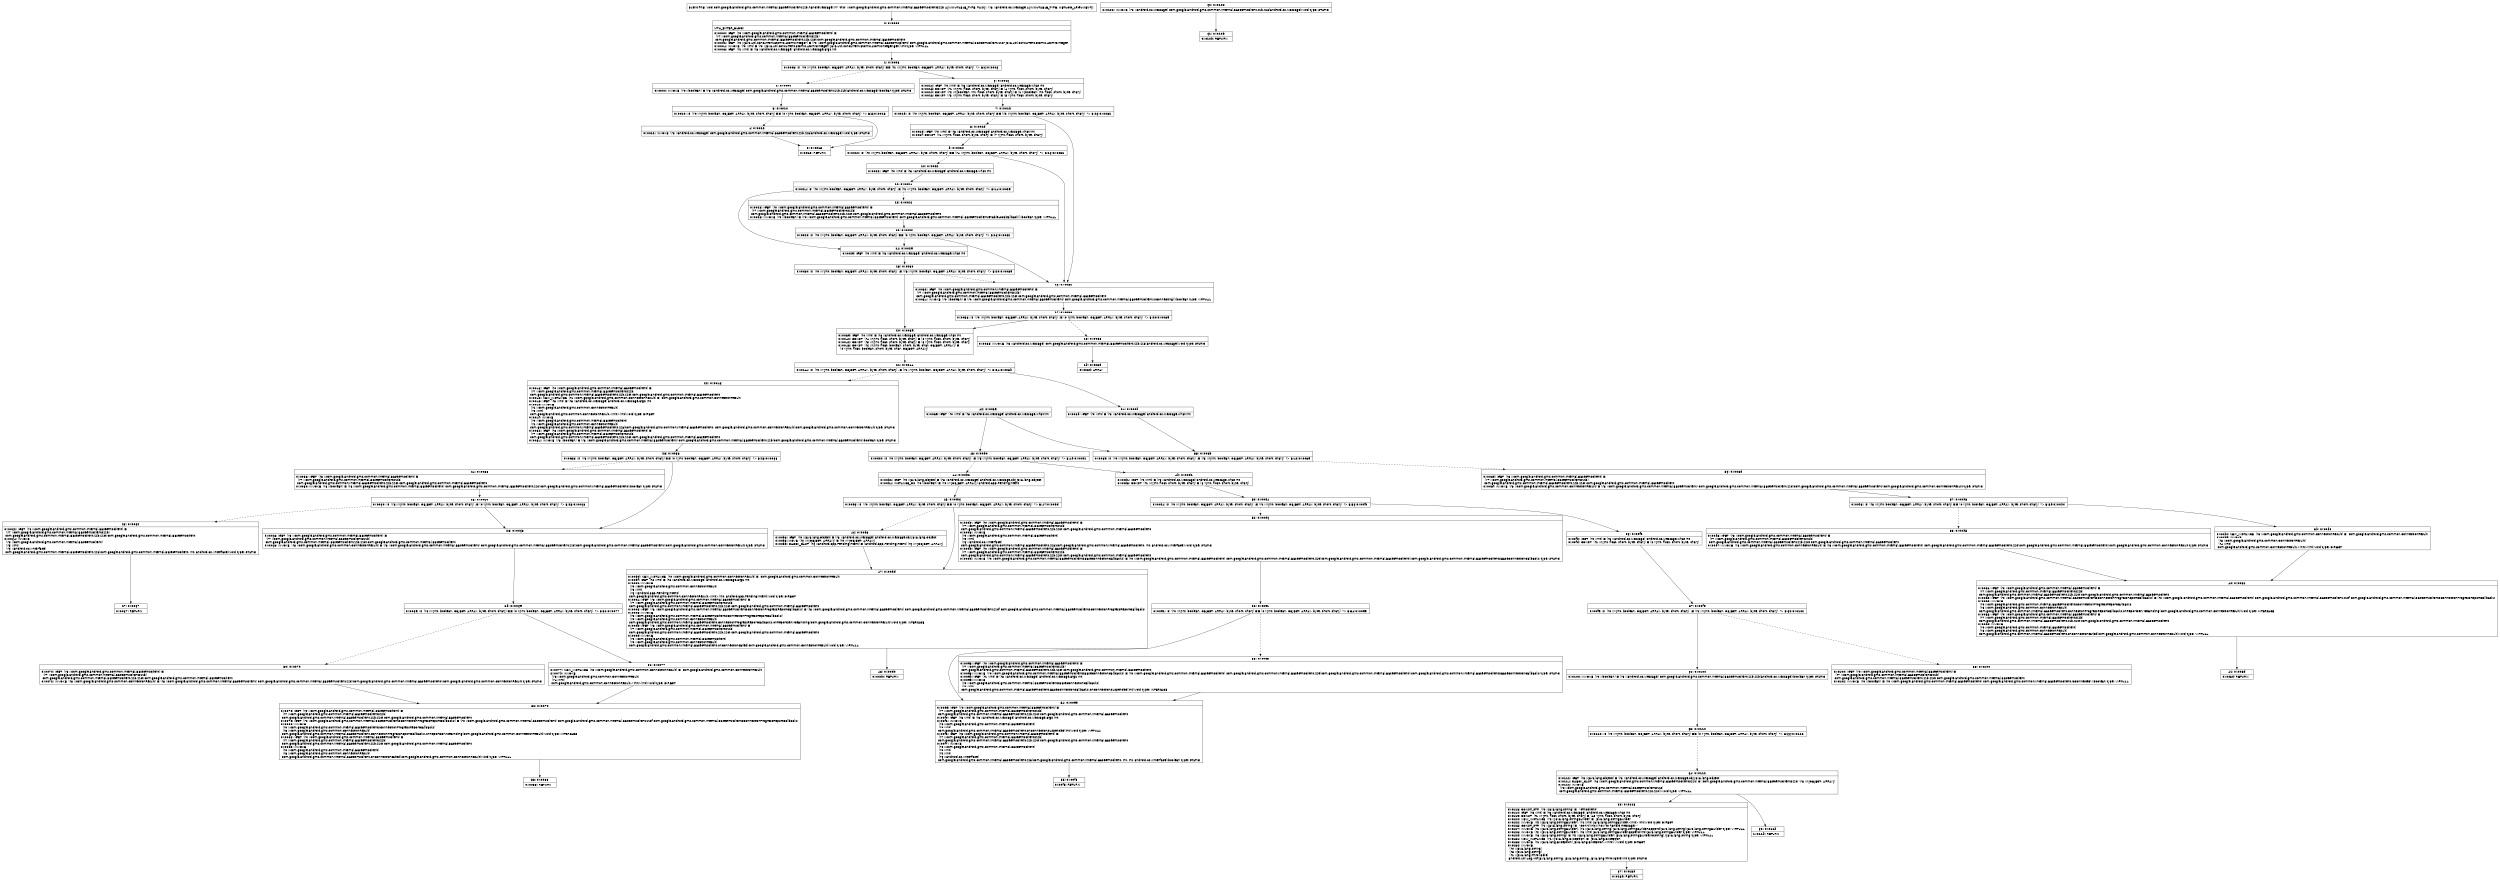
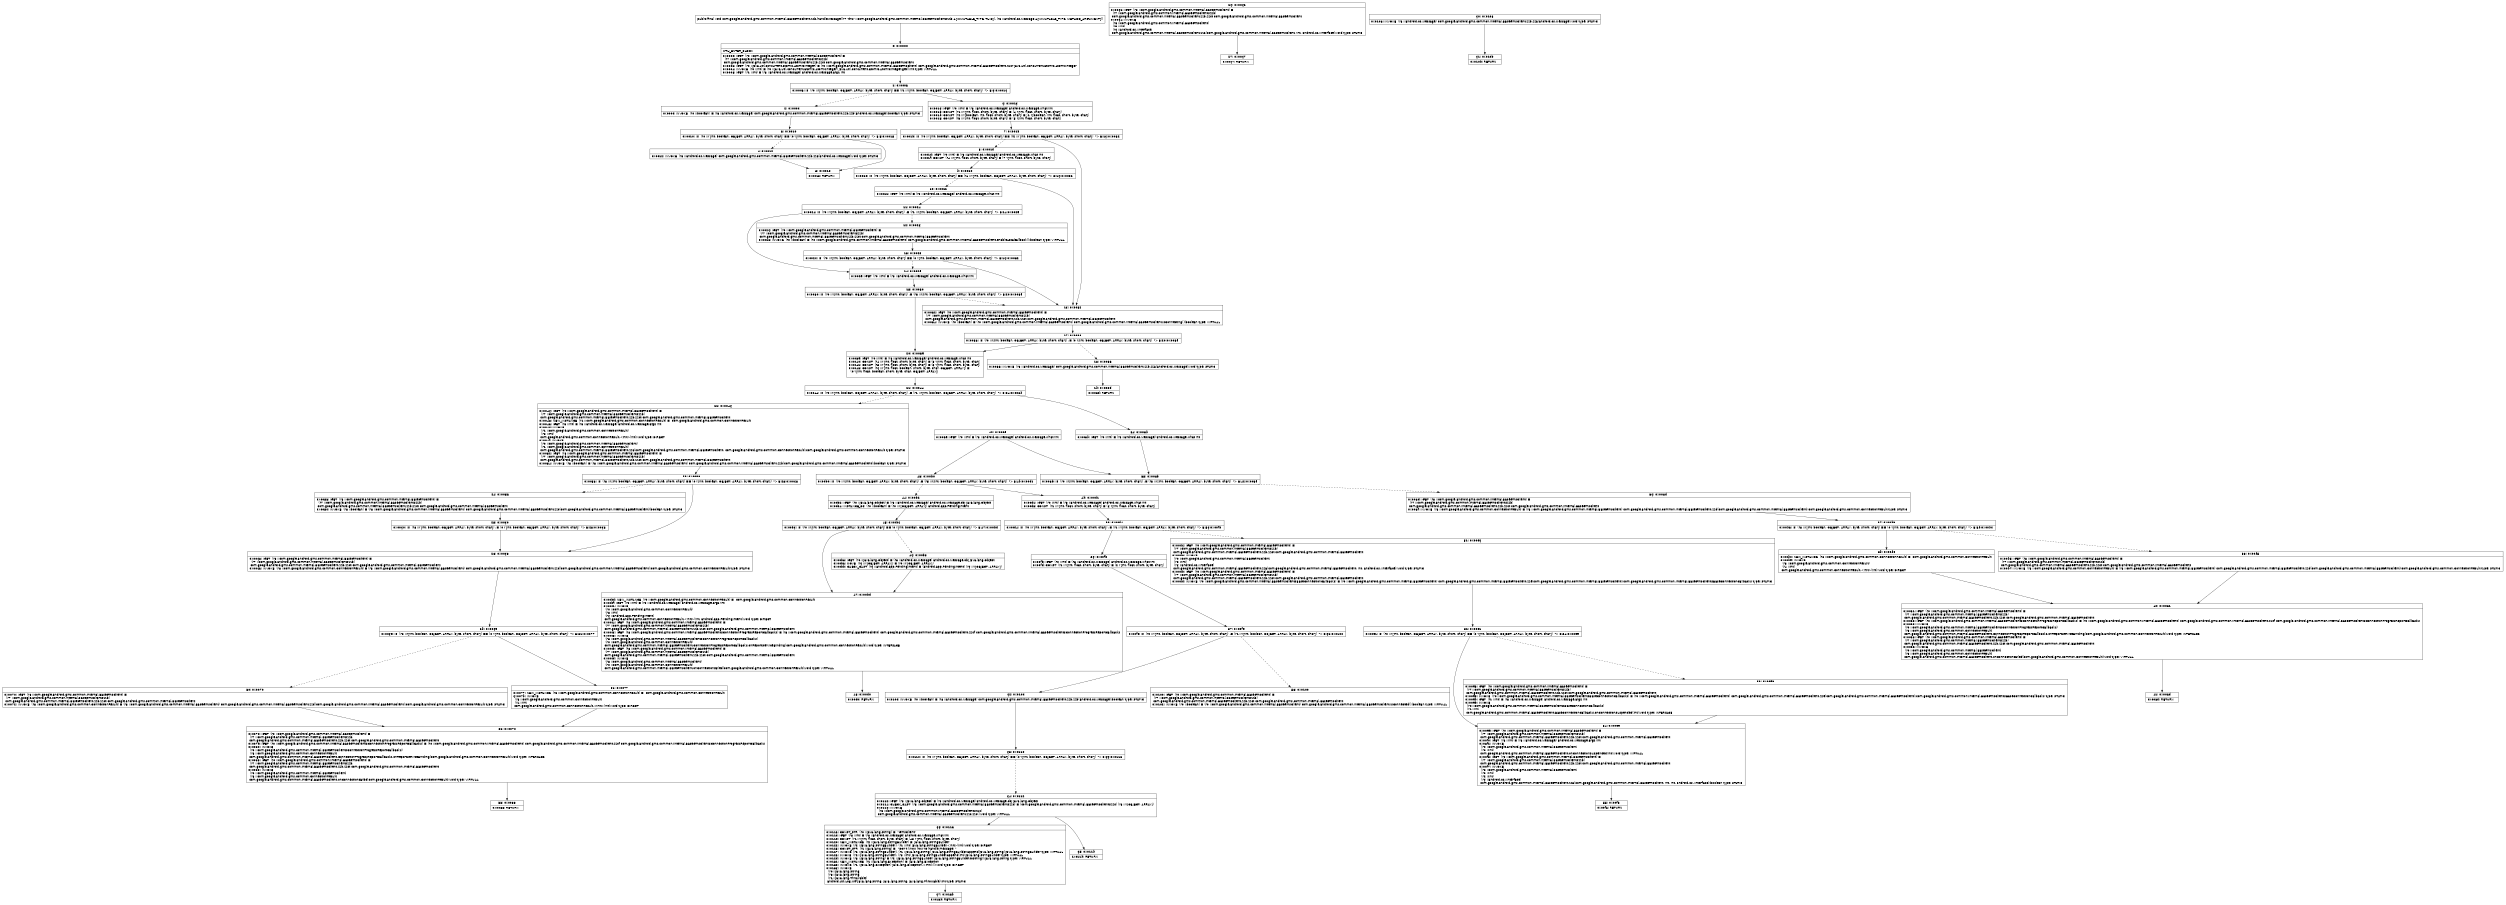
(1093, 370) -> (1103, 393)
(294, 512) -> none
